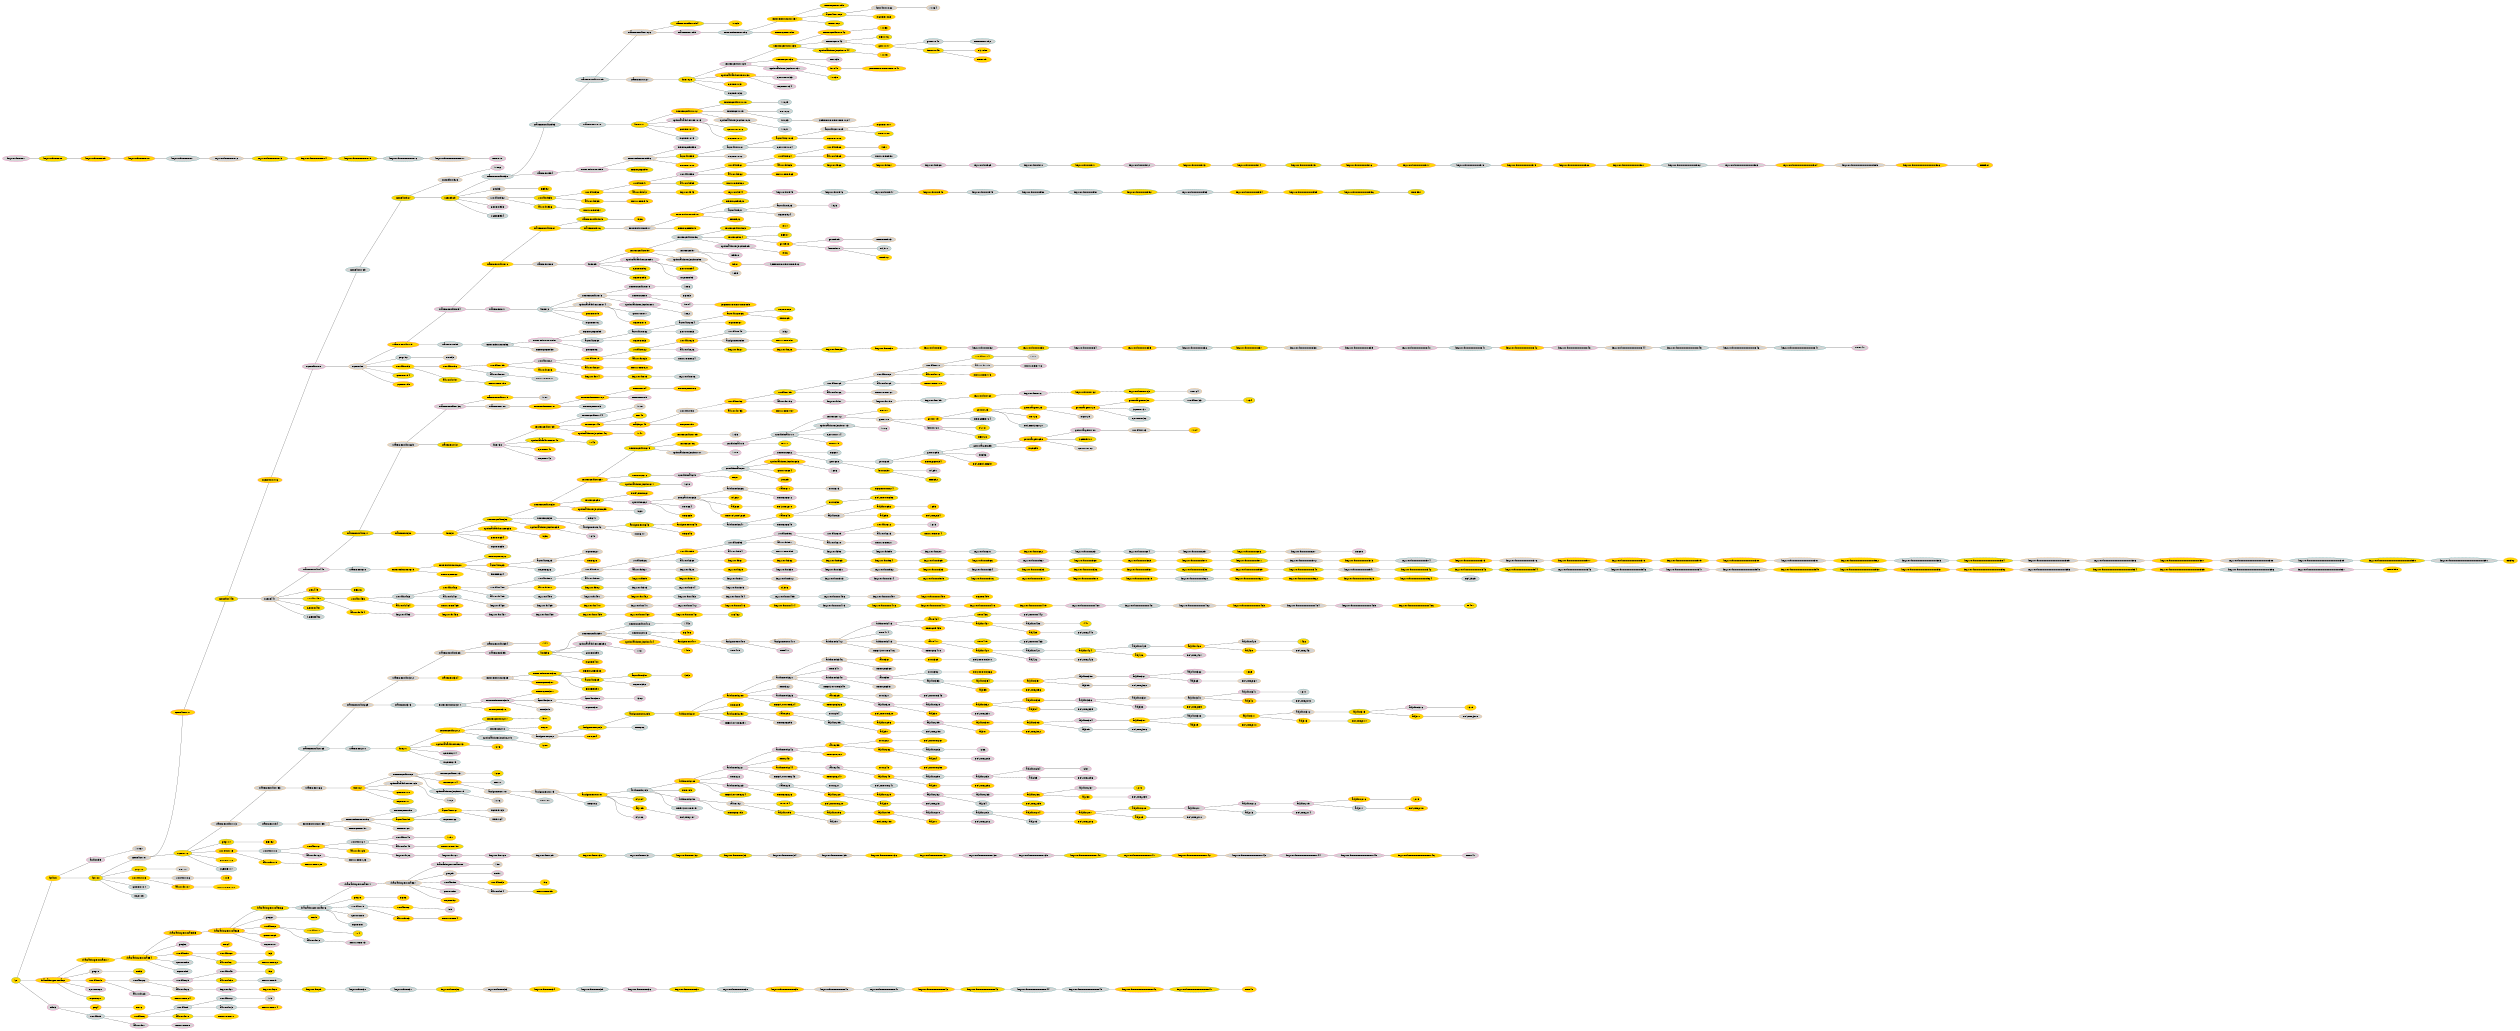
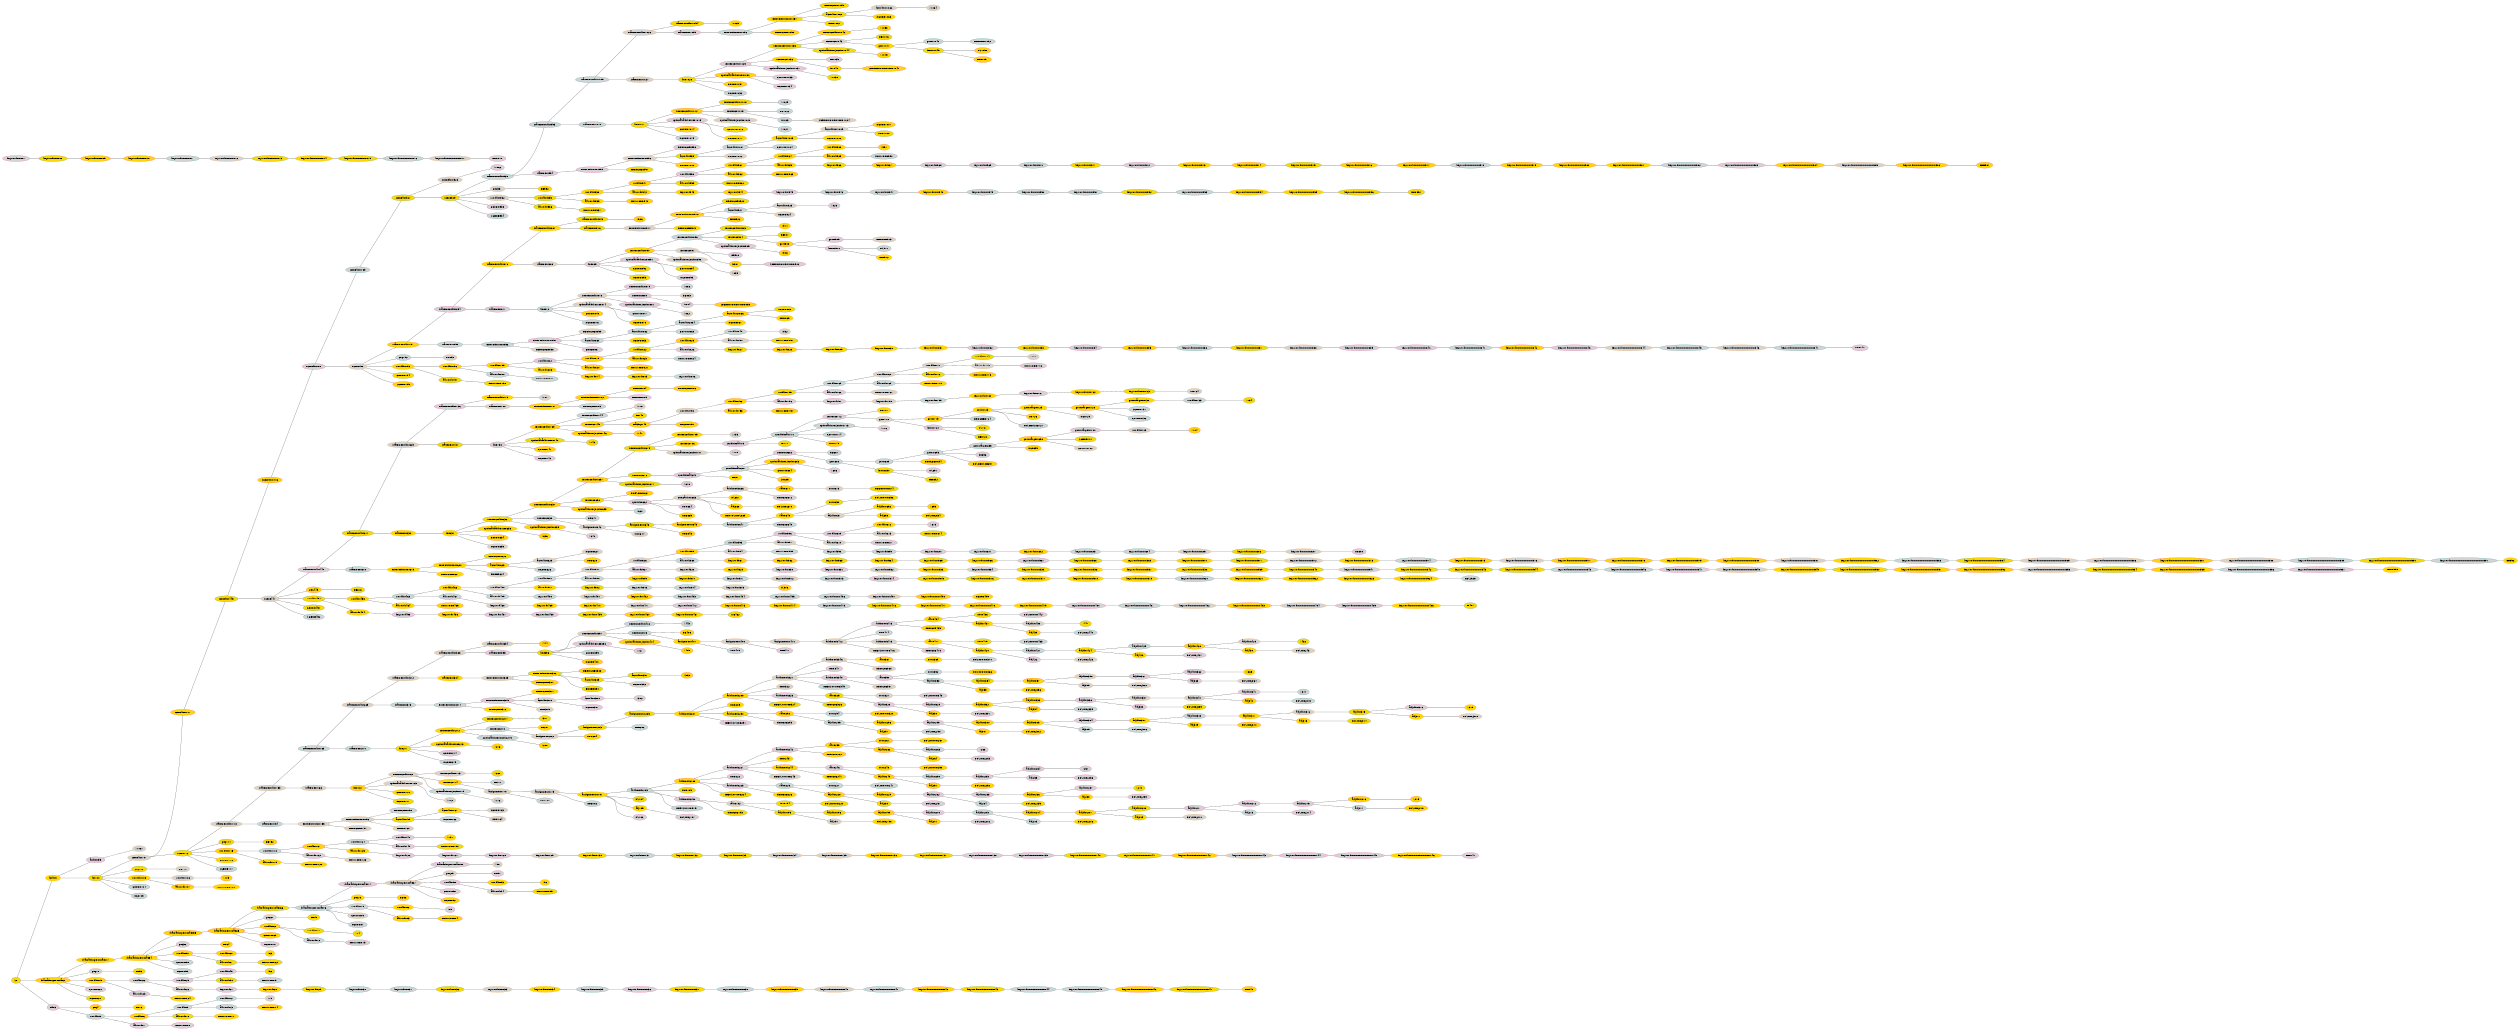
(735, 341) -> (735, 341)
(545, 606) -> (545, 606)
